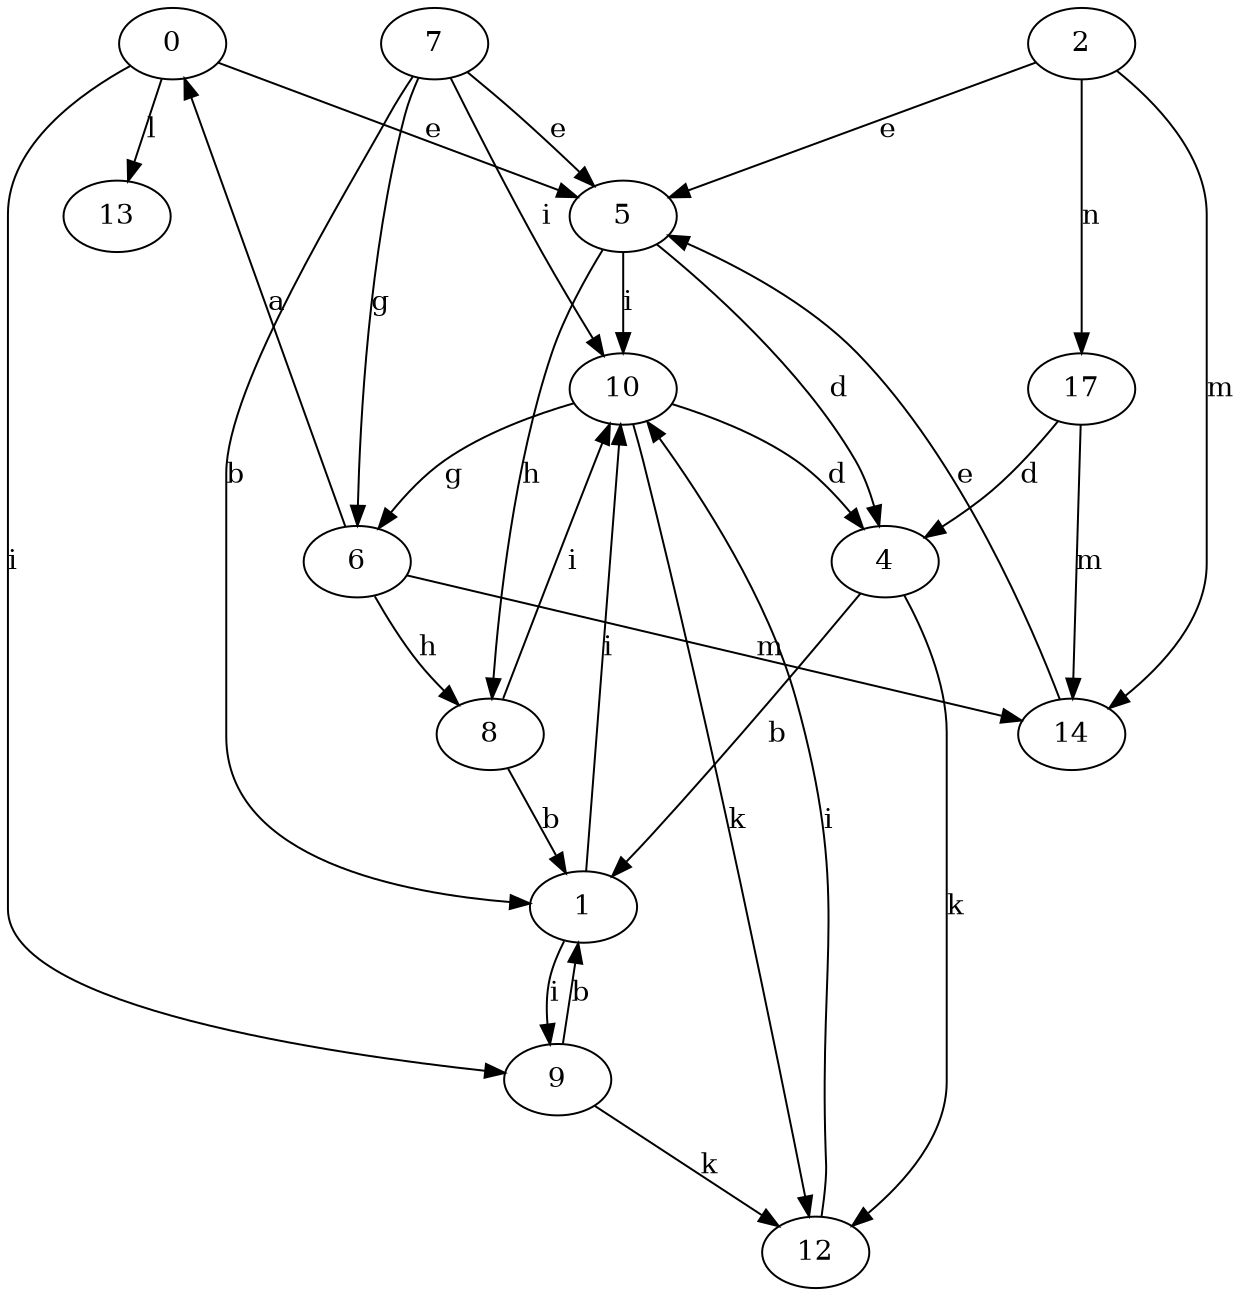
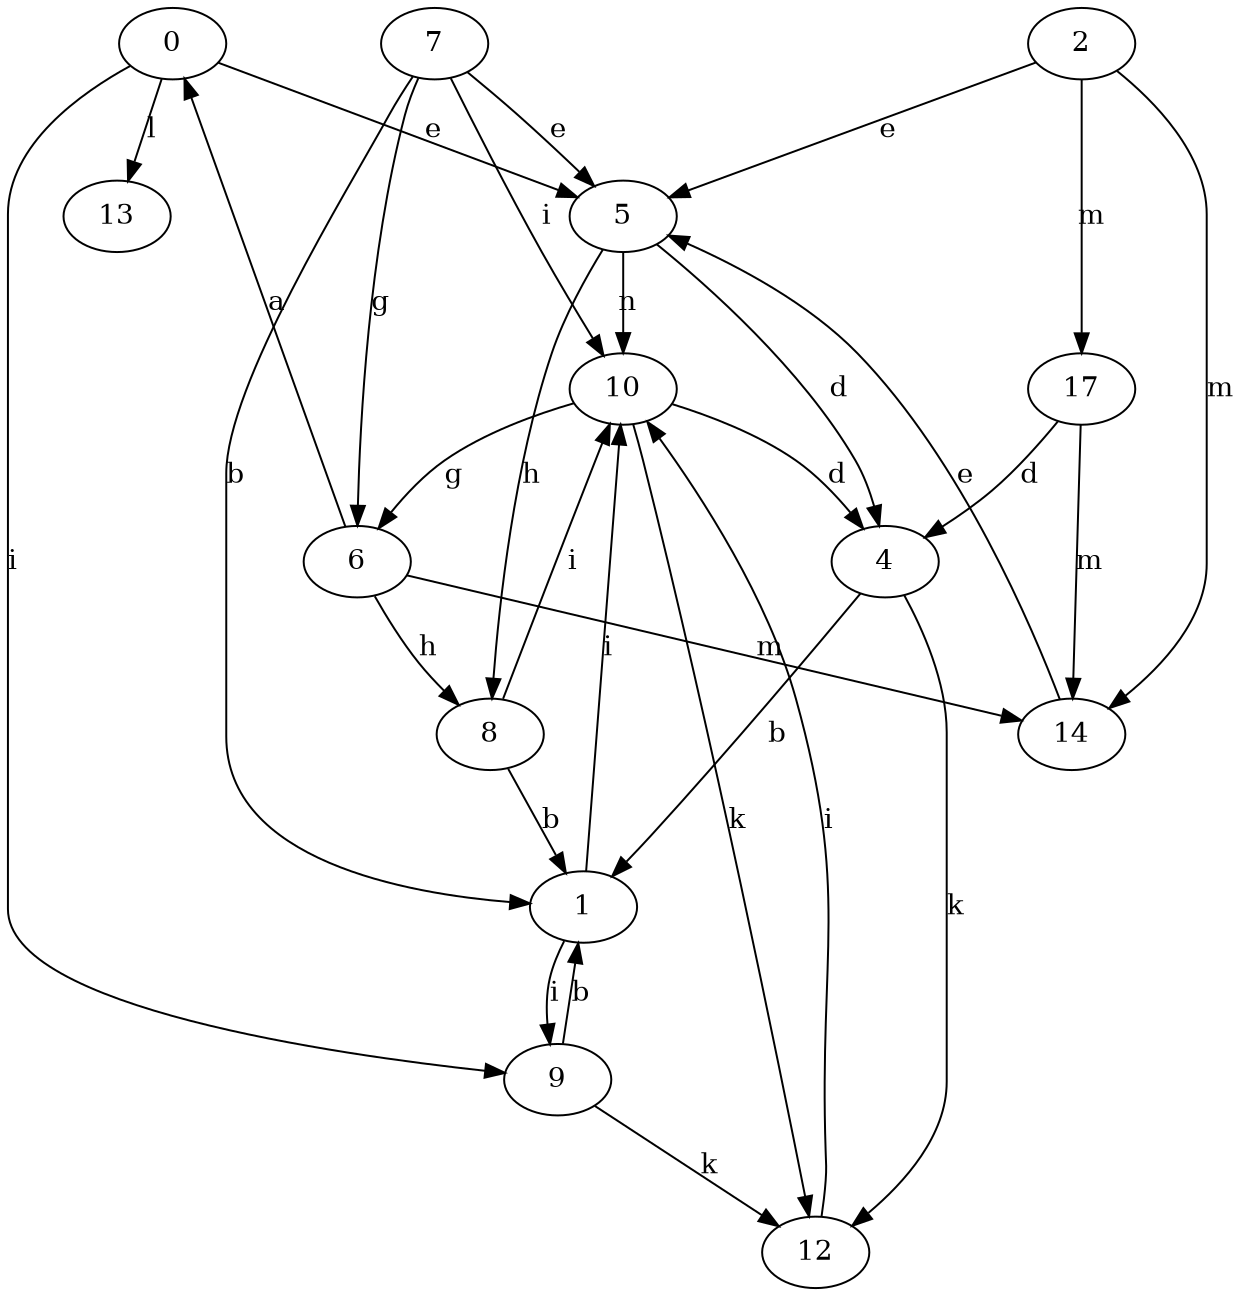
(1092, 216) -> (1092, 216)
(628, 303) -> (628, 303)
